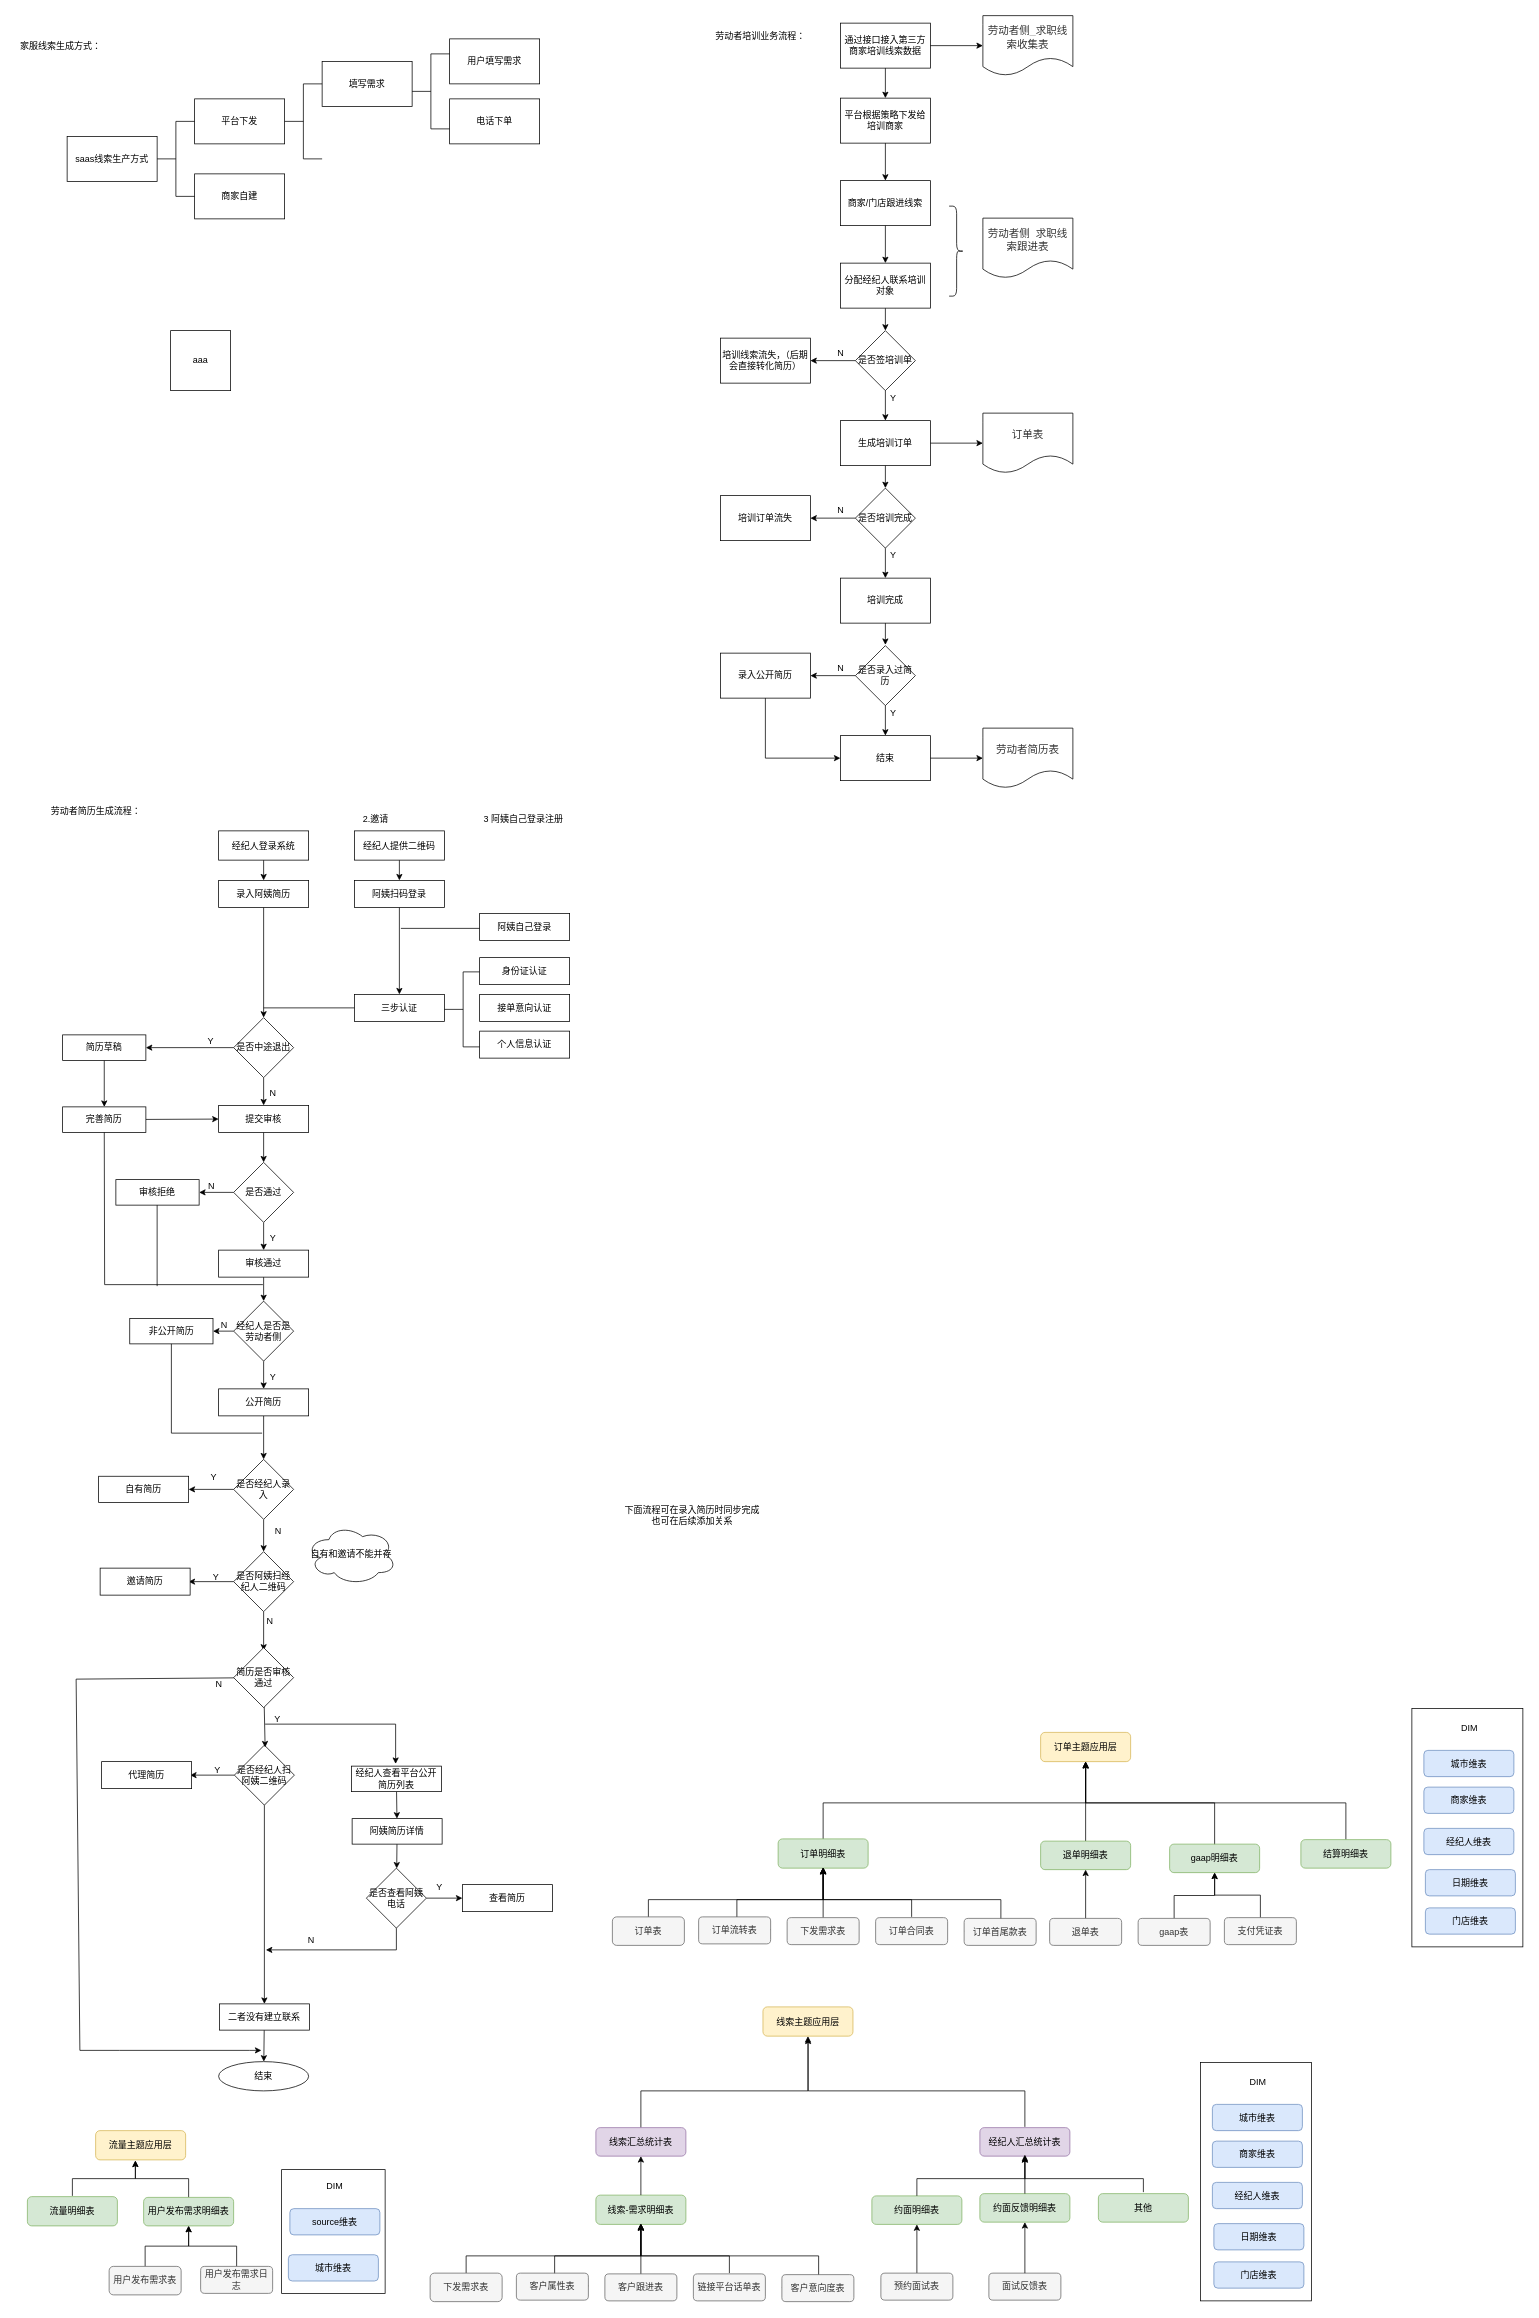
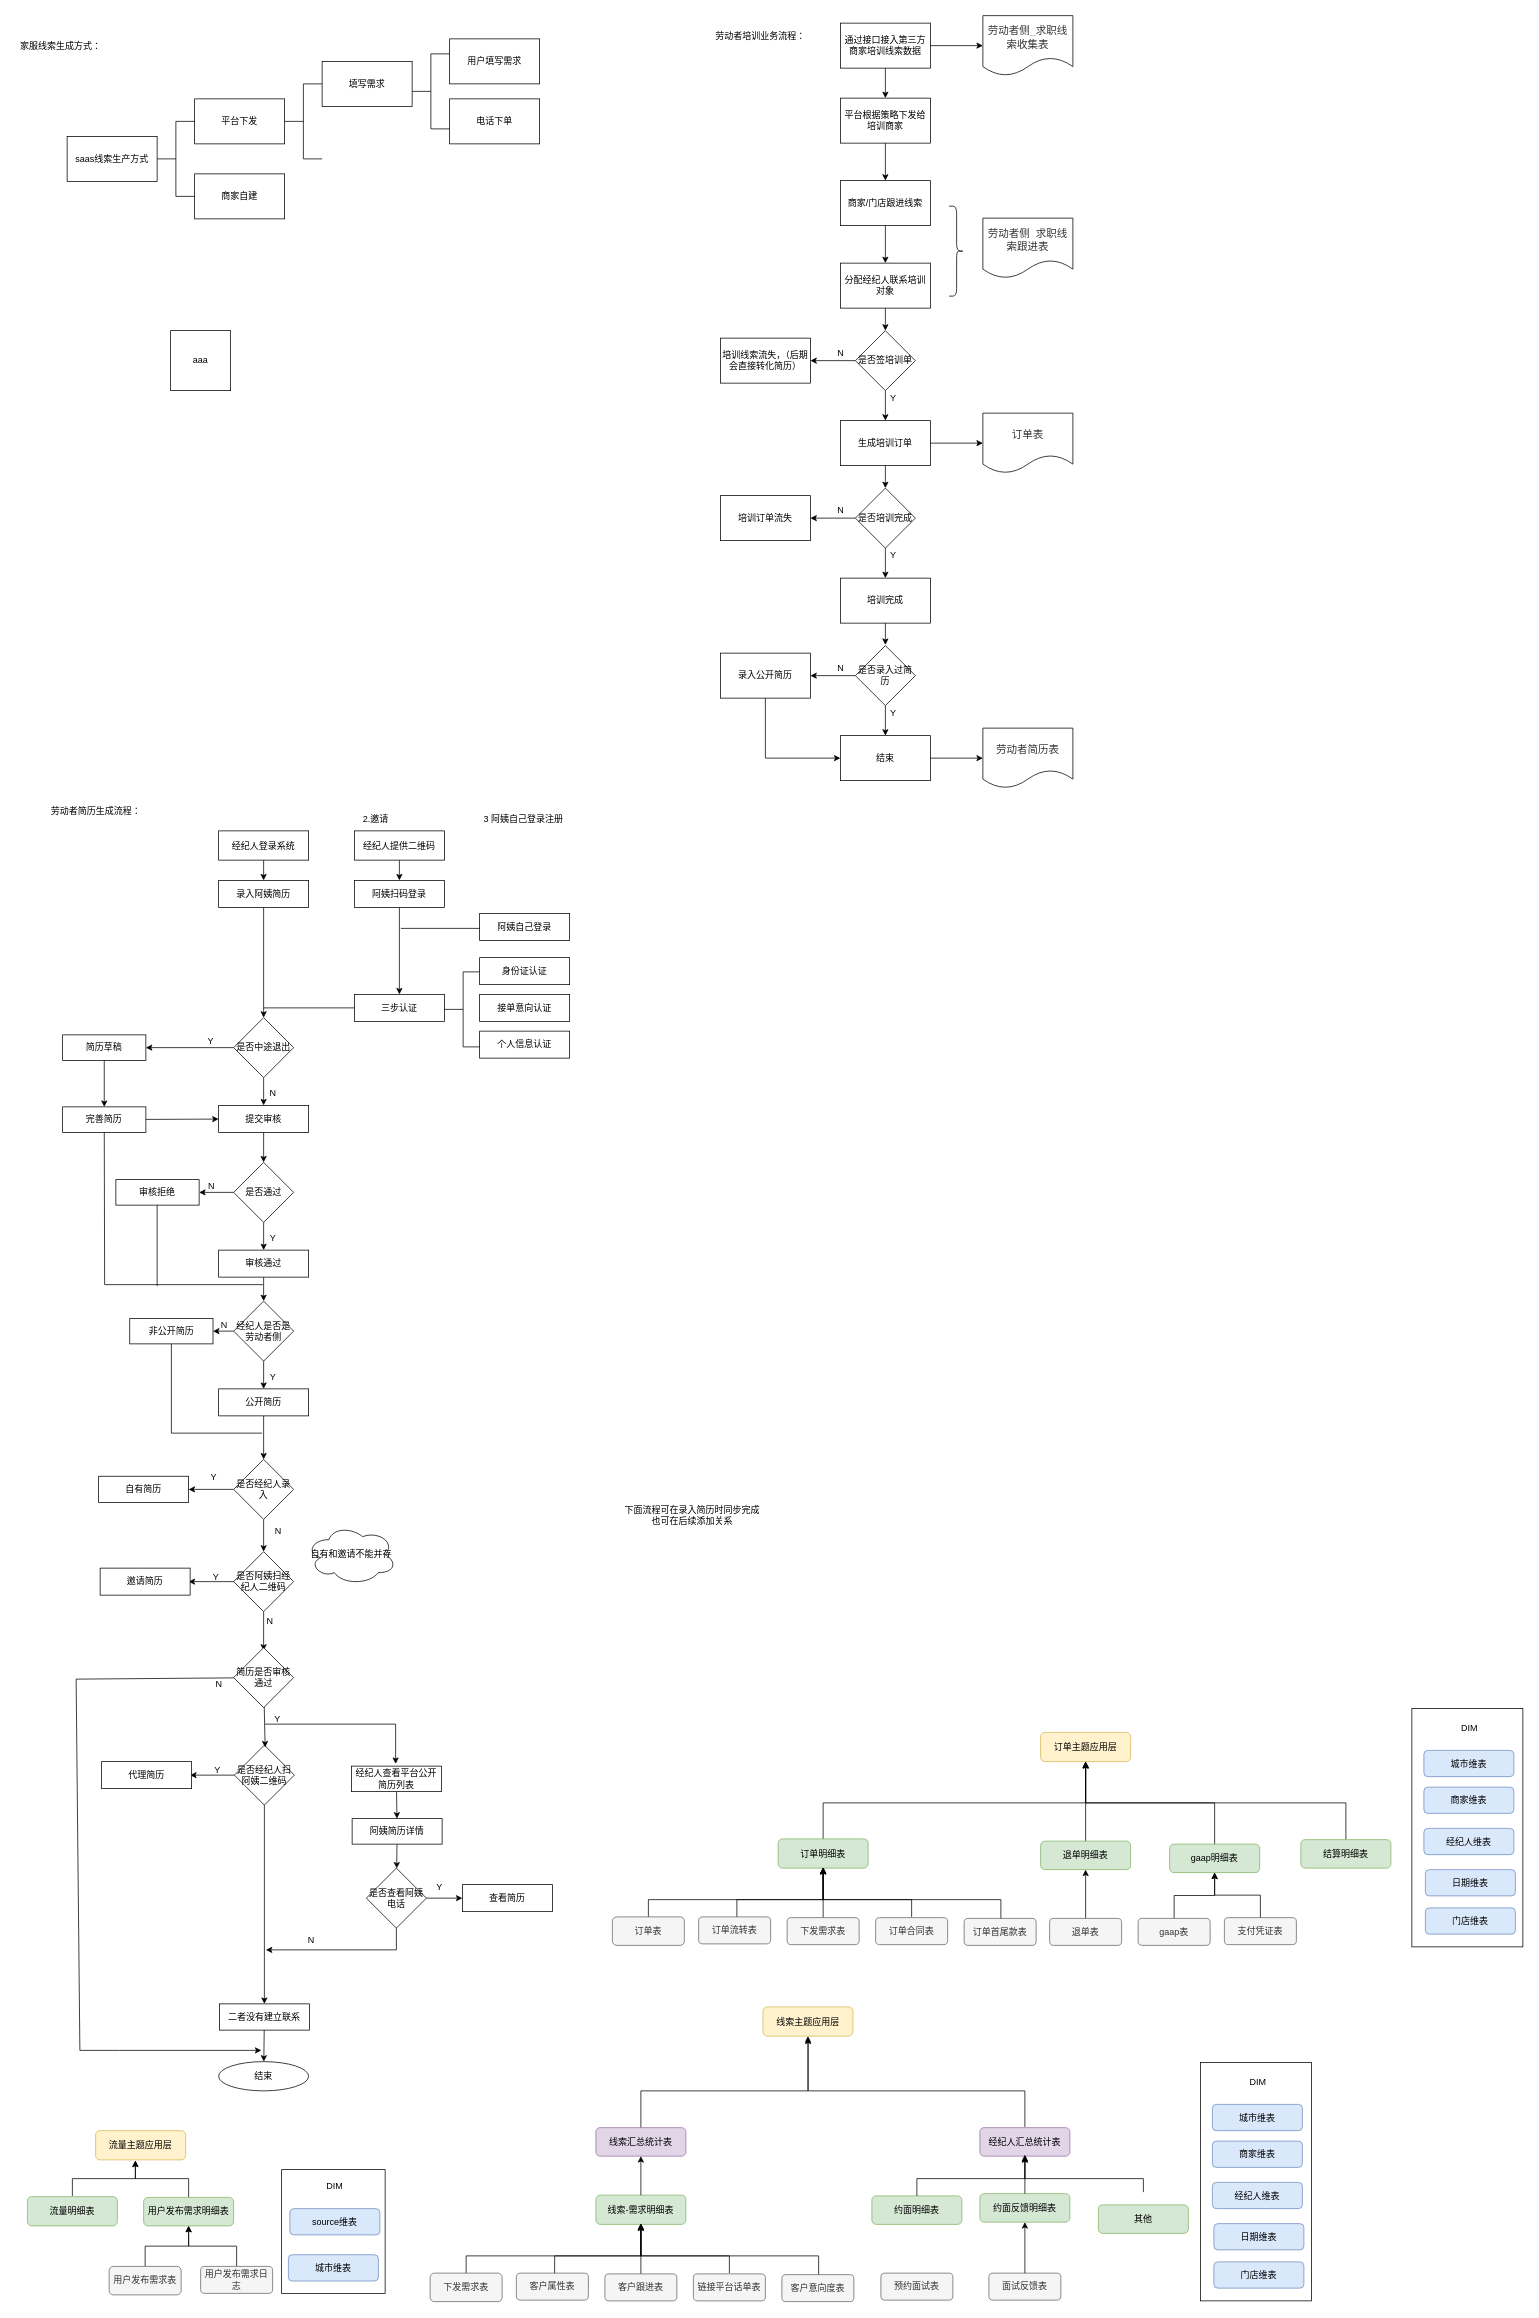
(1143, 2208) -> (1143, 2219)
(917, 2231) -> none
